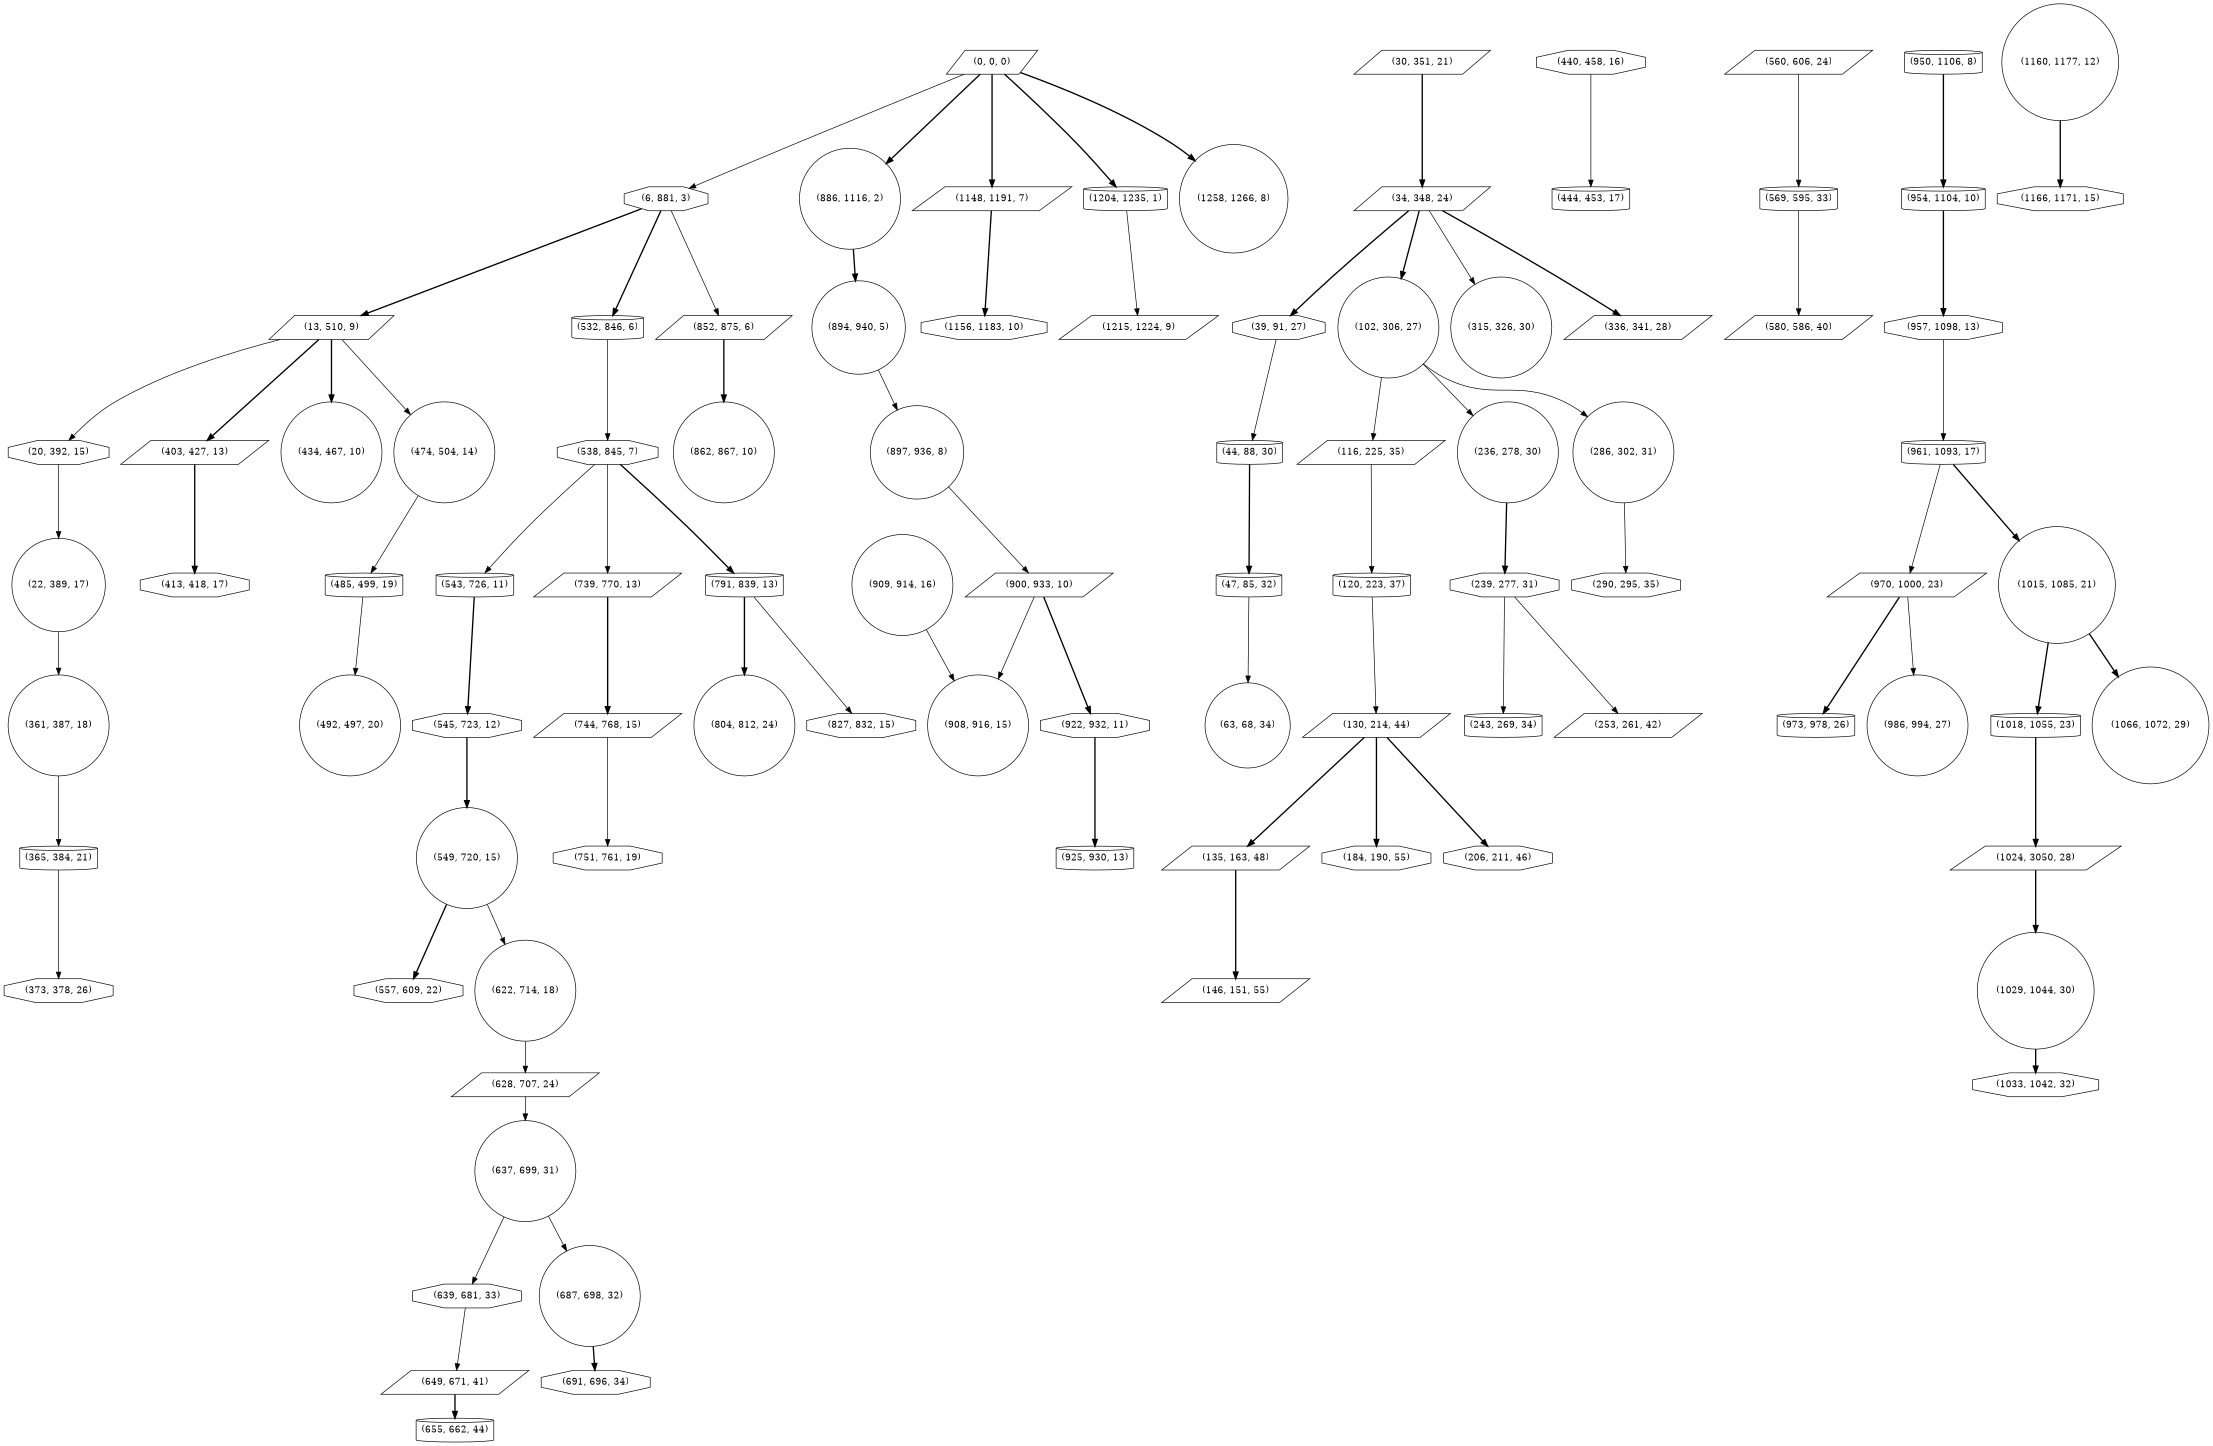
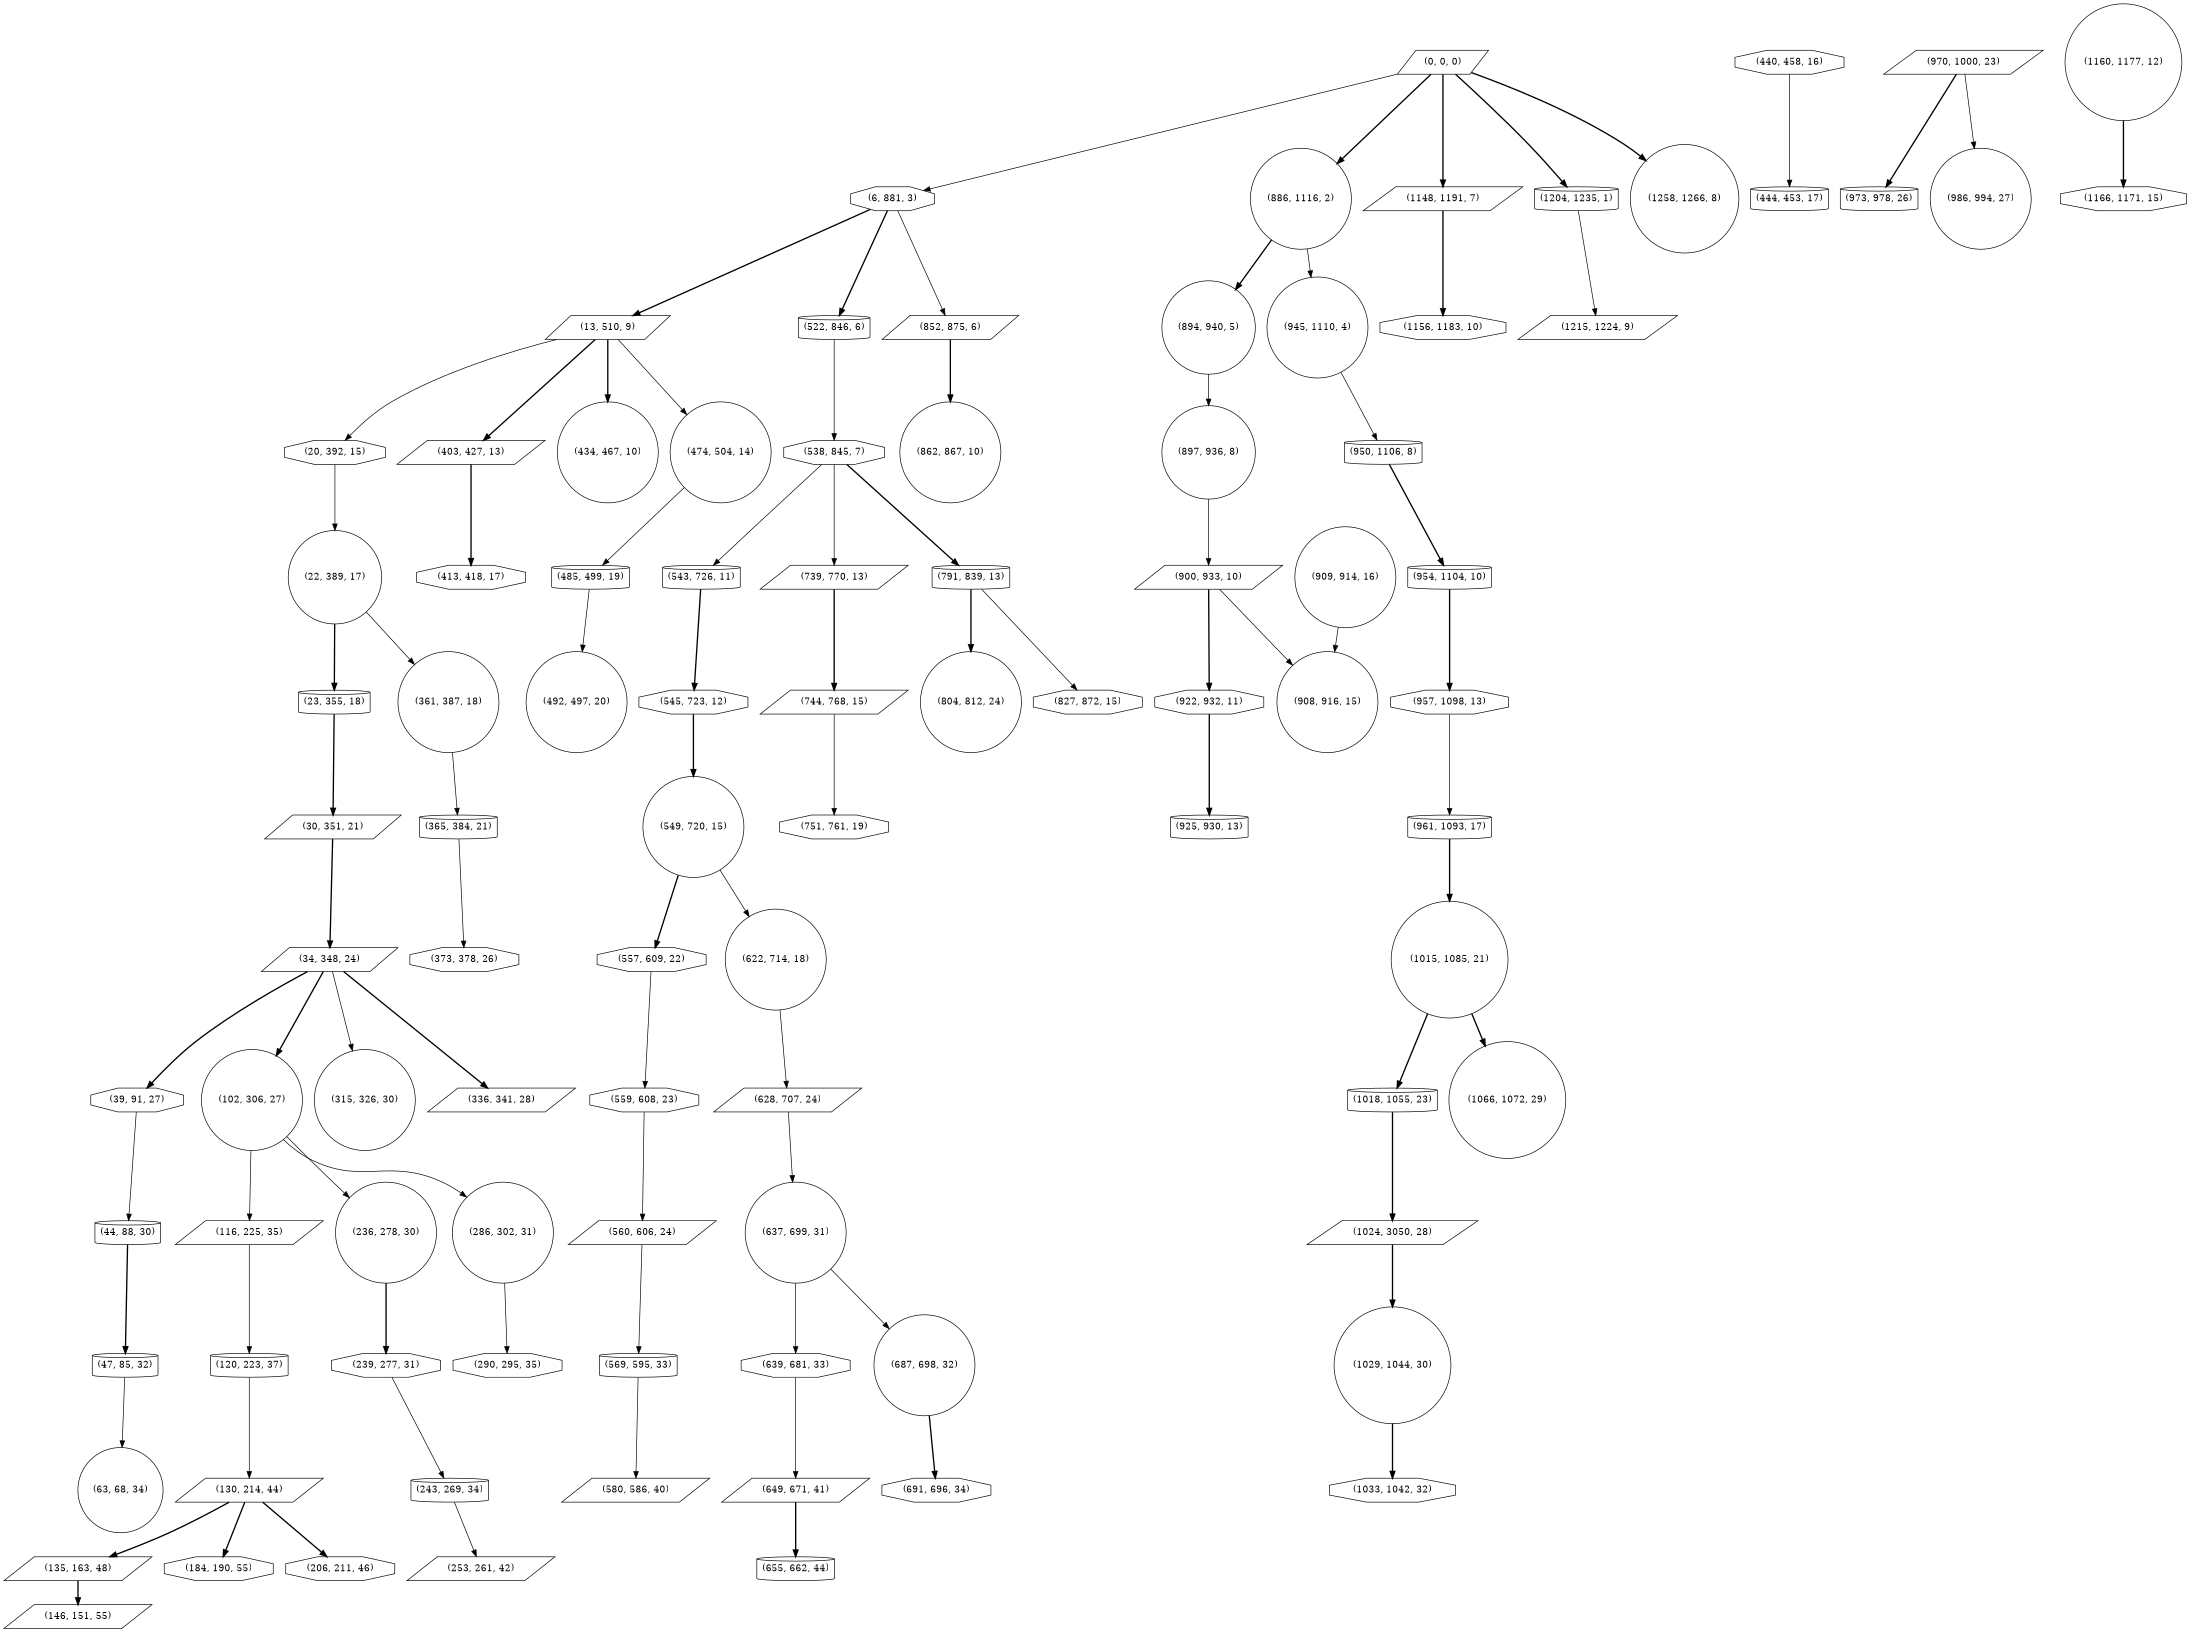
none -> (1317, 327)
(608, 328) -> (834, 327)
(1926, 516) -> none
(1564, 653) -> (464, 1526)
none -> (334, 702)
(861, 725) -> (1088, 702)
none -> (644, 1100)
